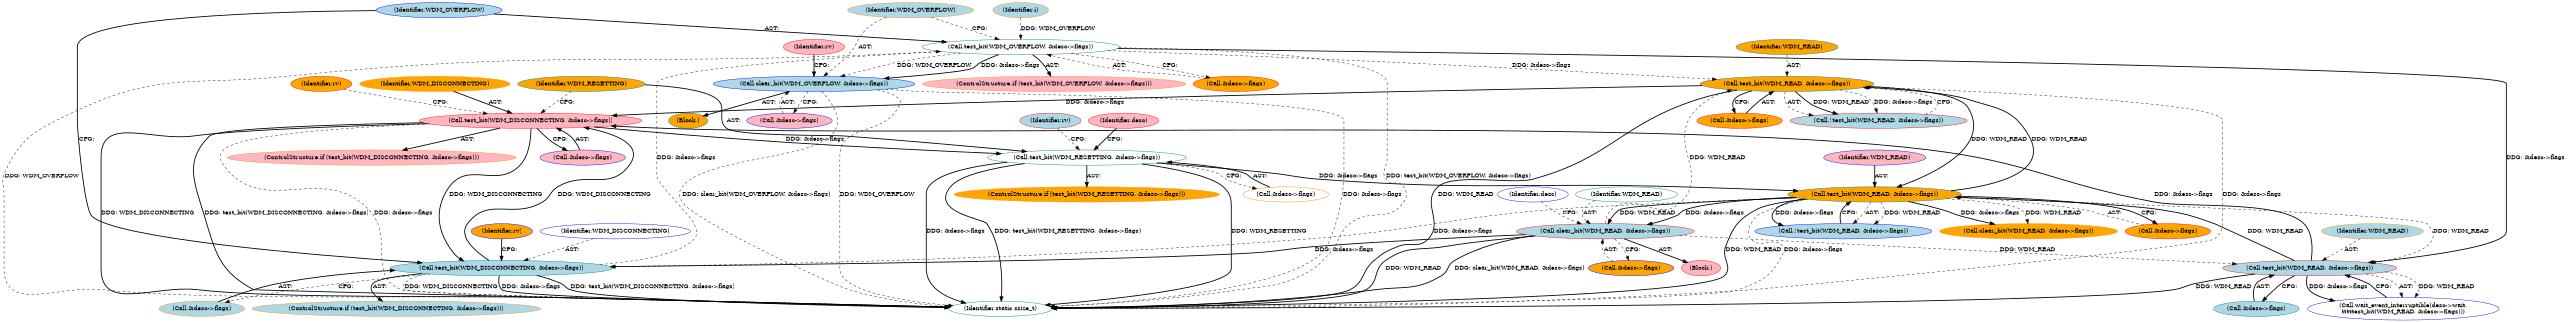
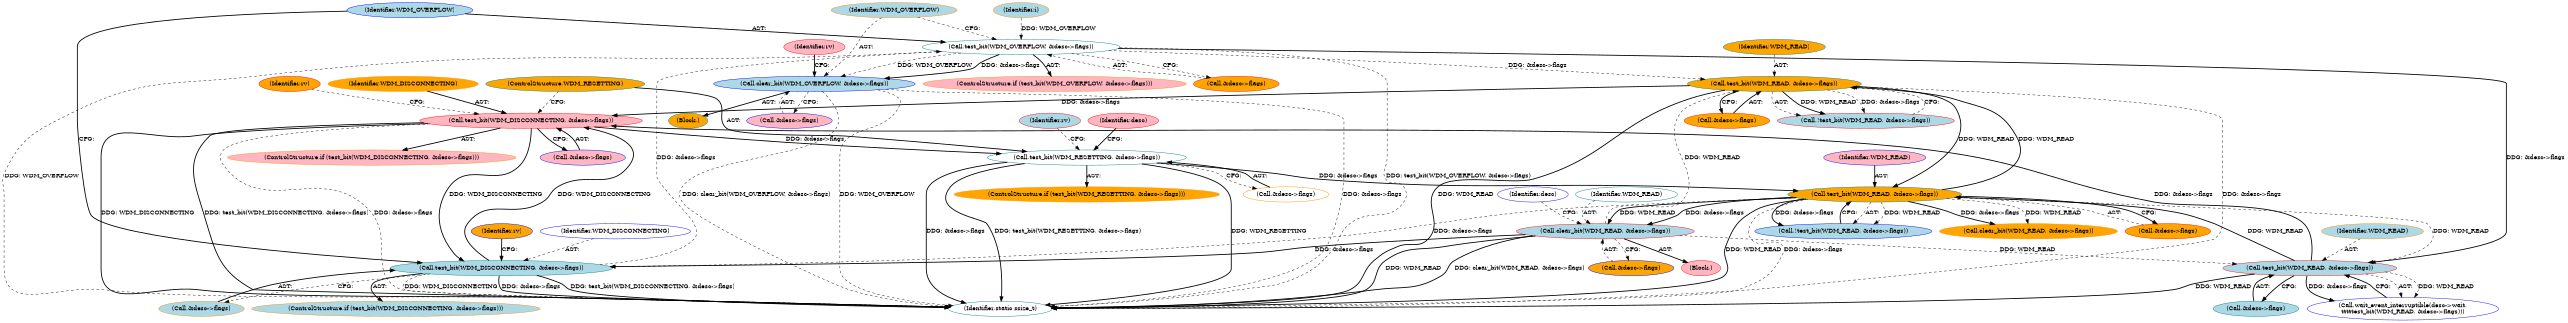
(581, 84) -> (565, 84)
